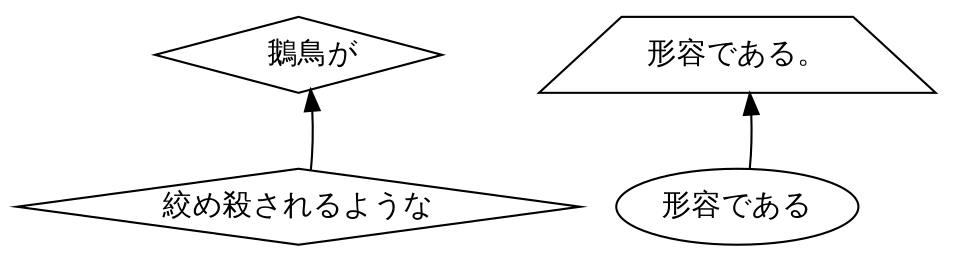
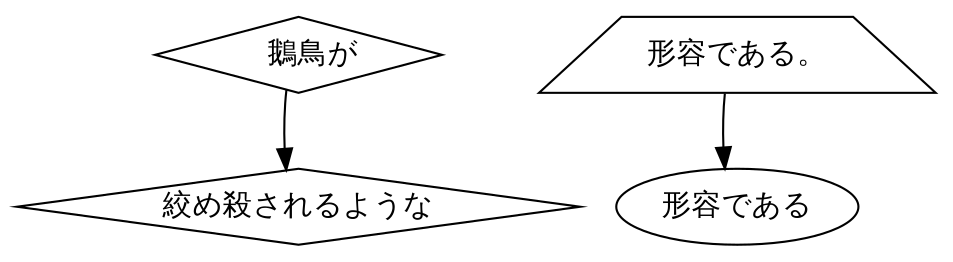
(313, 140) -> (284, 119)
(751, 142) -> (723, 120)
